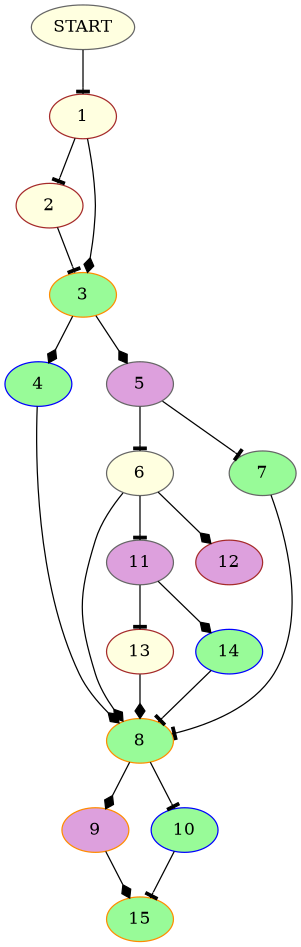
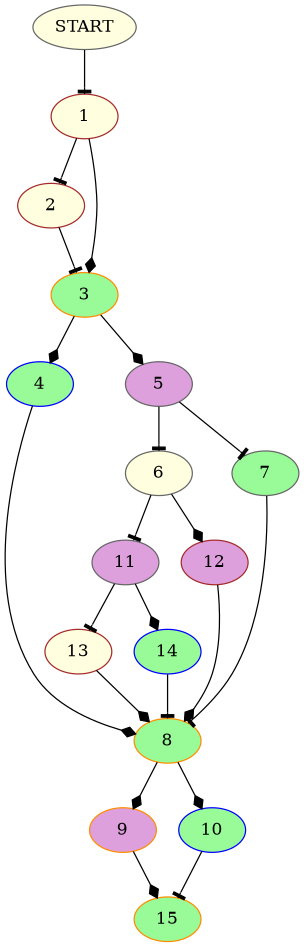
(83, 600) -> (217, 650)
(161, 783) -> (186, 779)
